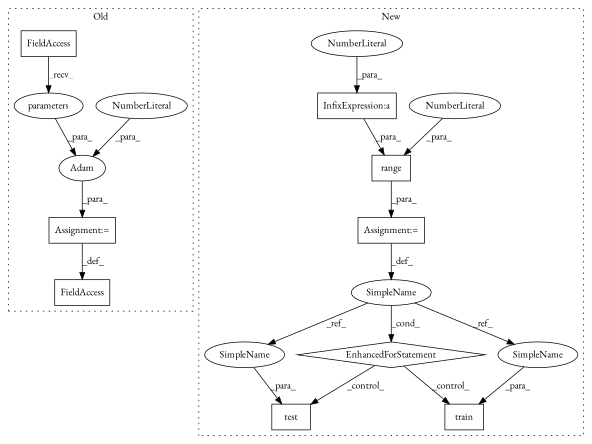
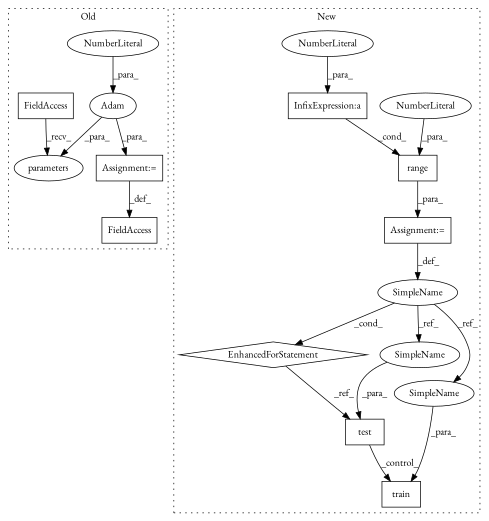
(64, 134) -> (84, 134)
(388, 137) -> (392, 137)
(424, 383) -> (377, 461)
(366, 386) -> (344, 393)
